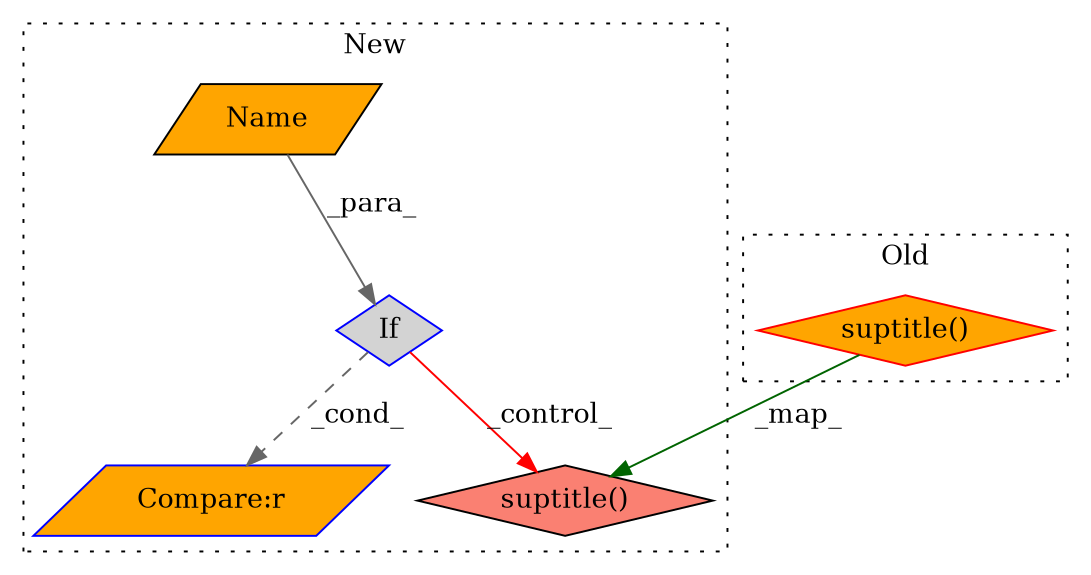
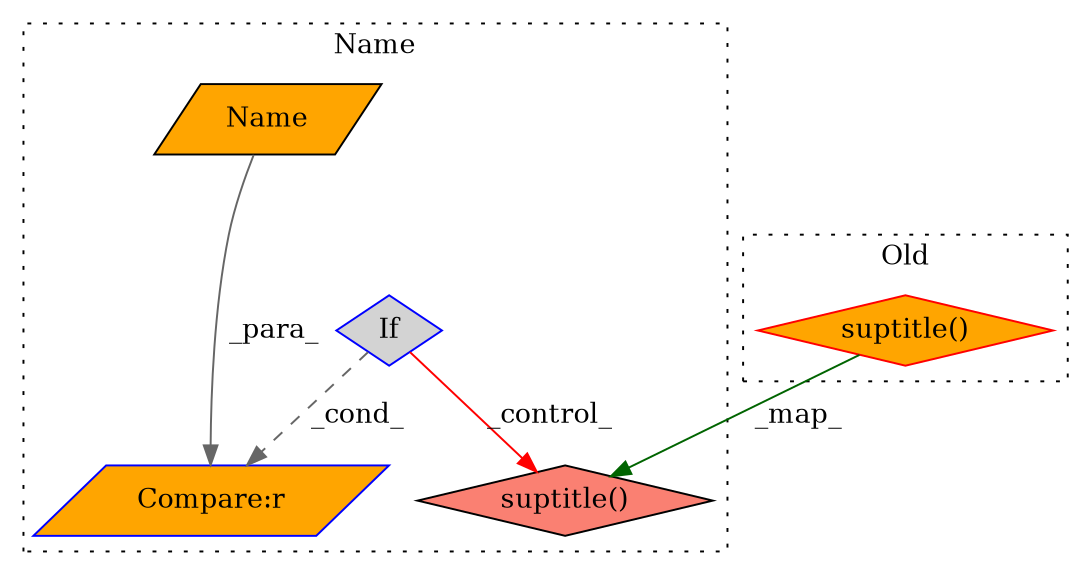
(375, 46) -> (375, 46)
(326, 221) -> (219, 298)
